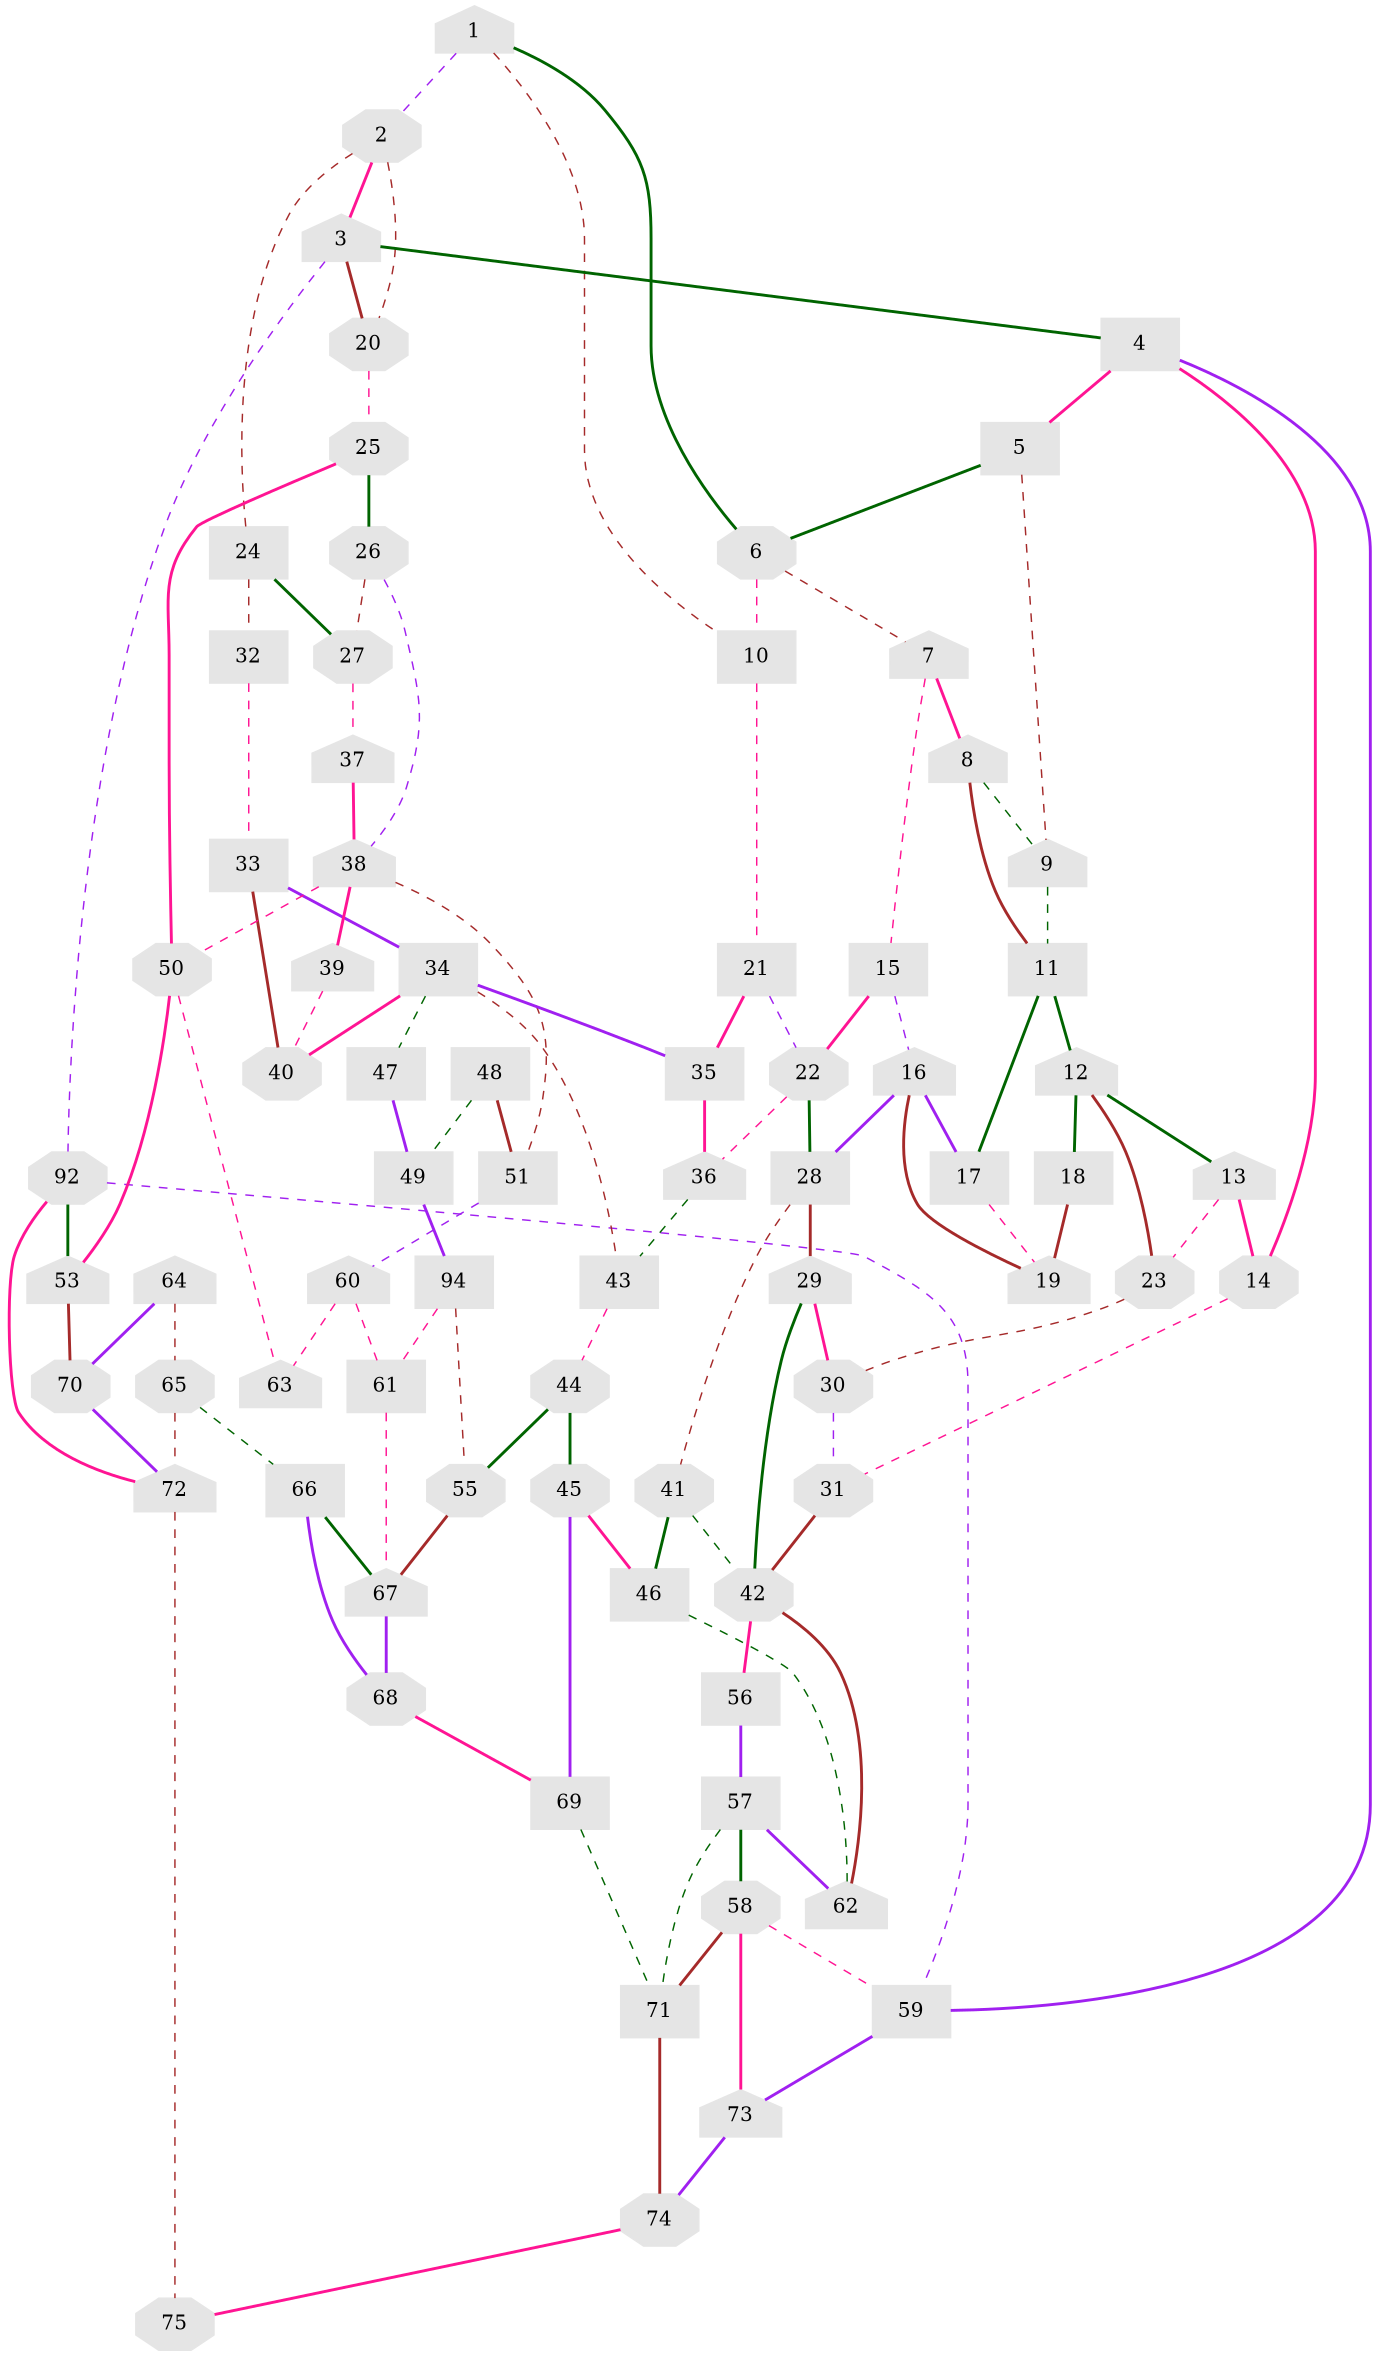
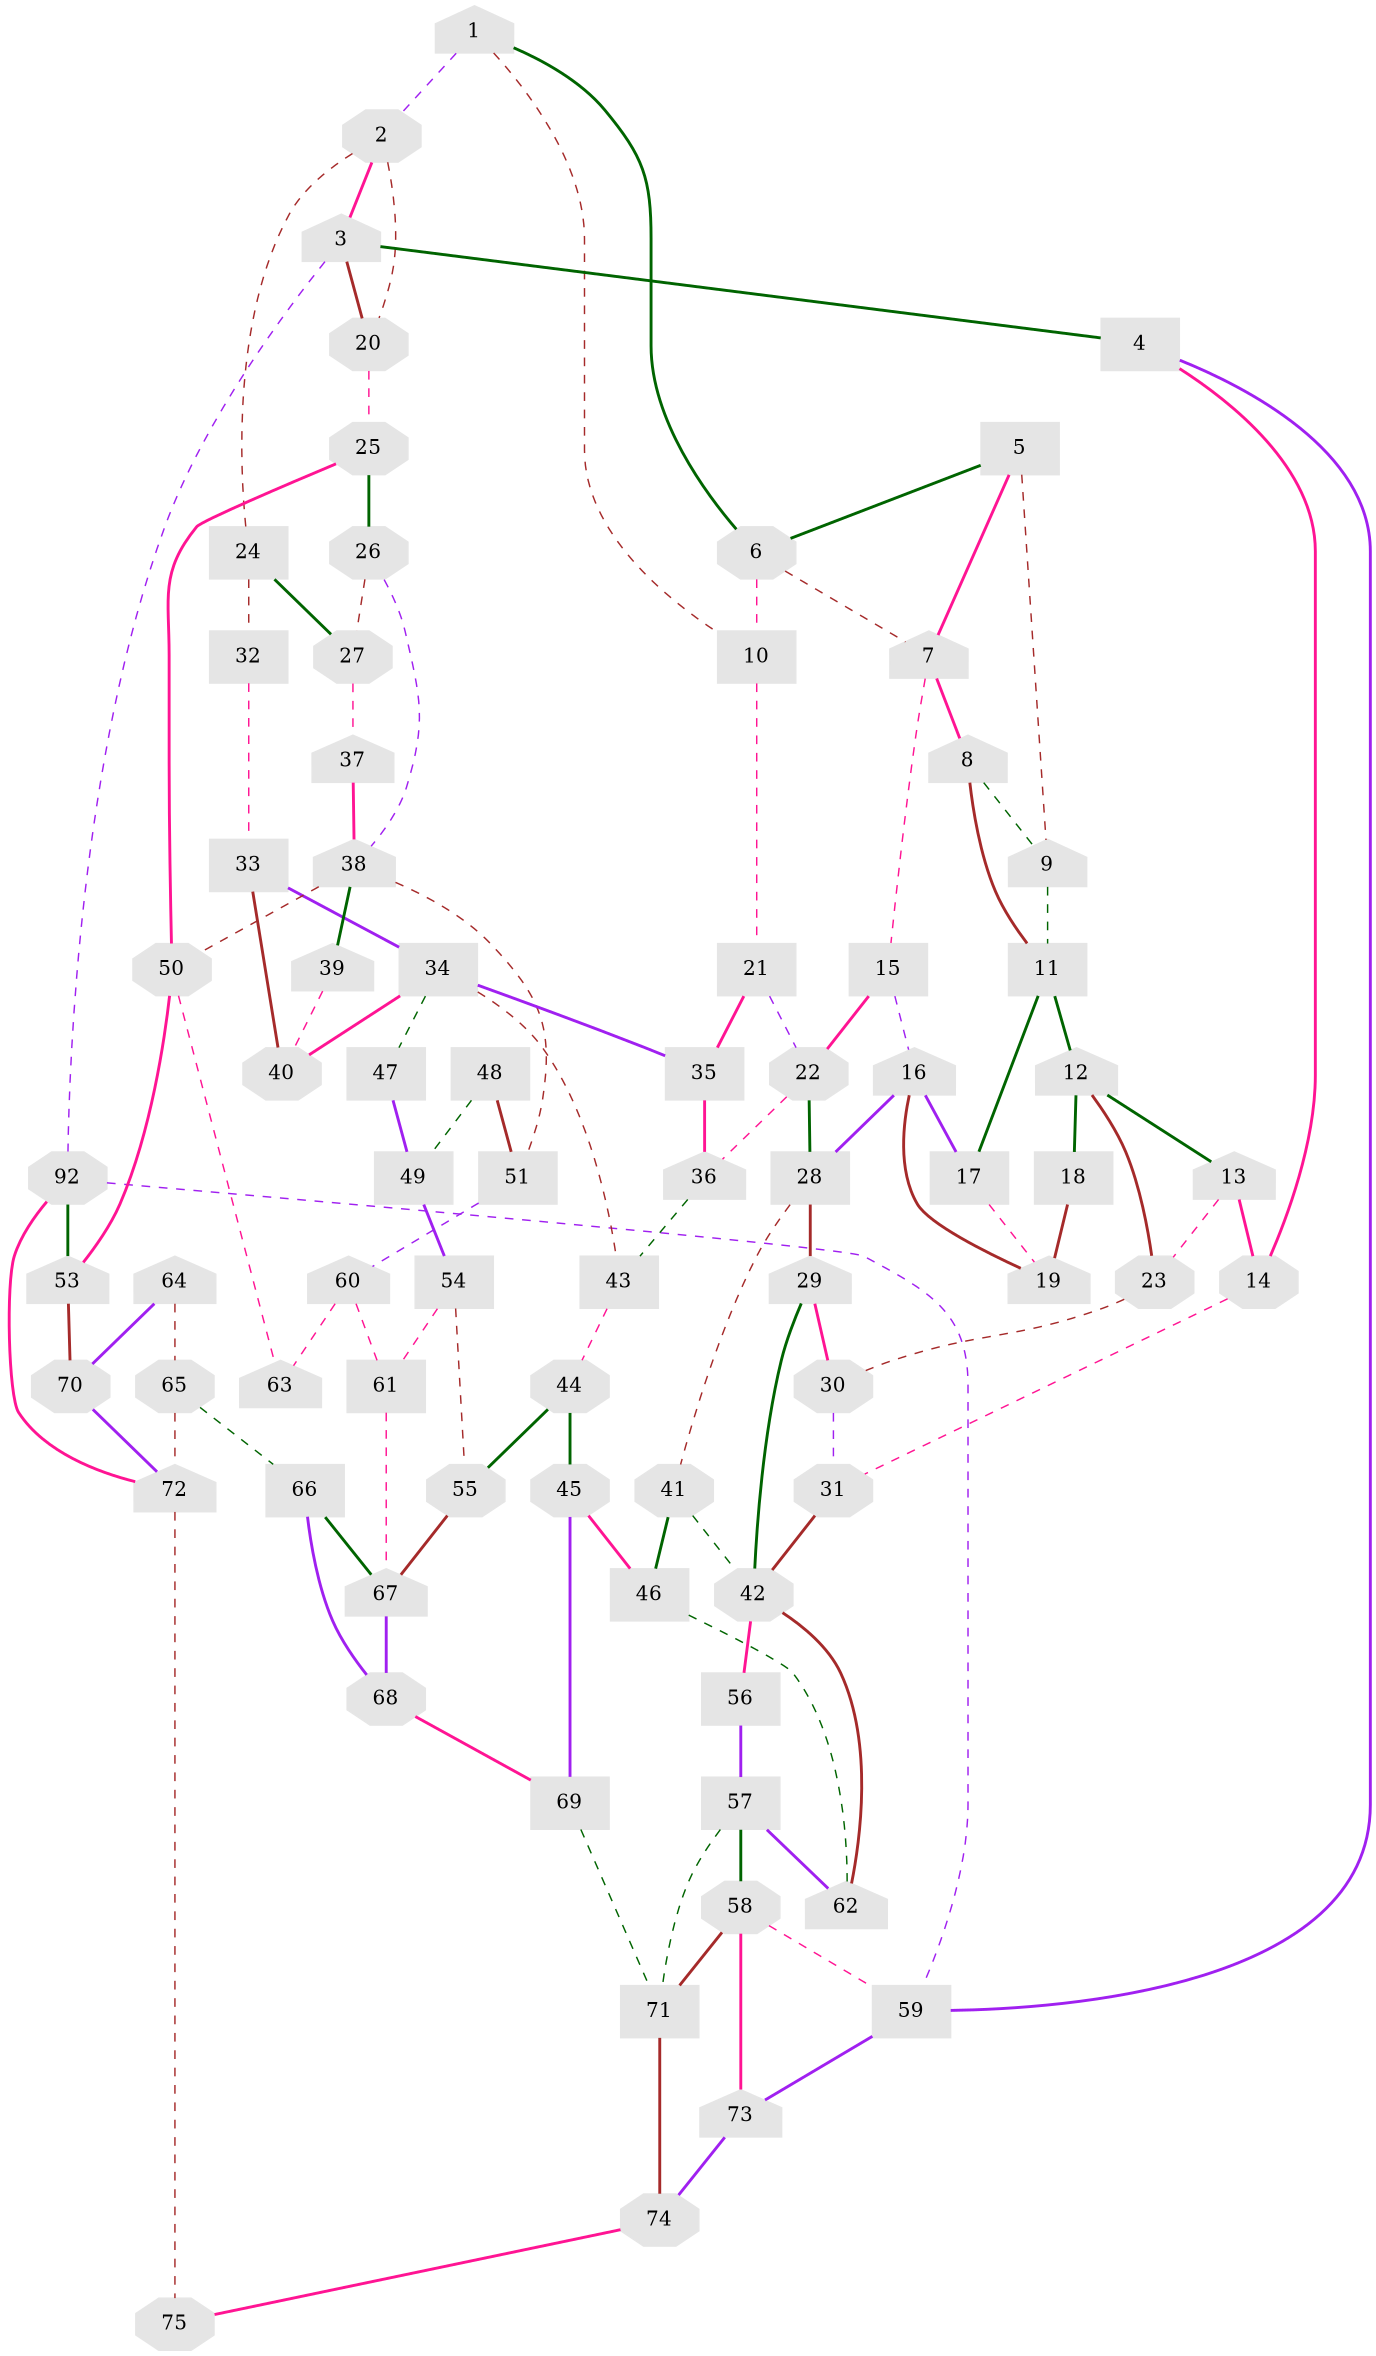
(1080, 397) -> (974, 555)
(346, 907) -> (346, 907)
(266, 916) -> (266, 916)
(454, 1282) -> (454, 1282)
